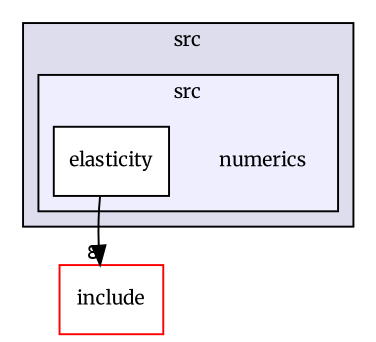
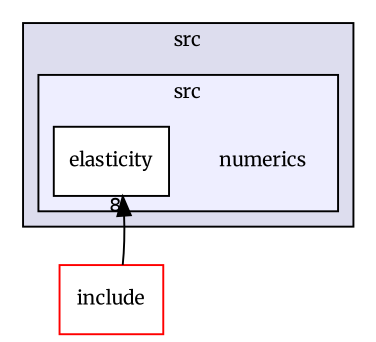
(99, 221) -> (124, 240)
